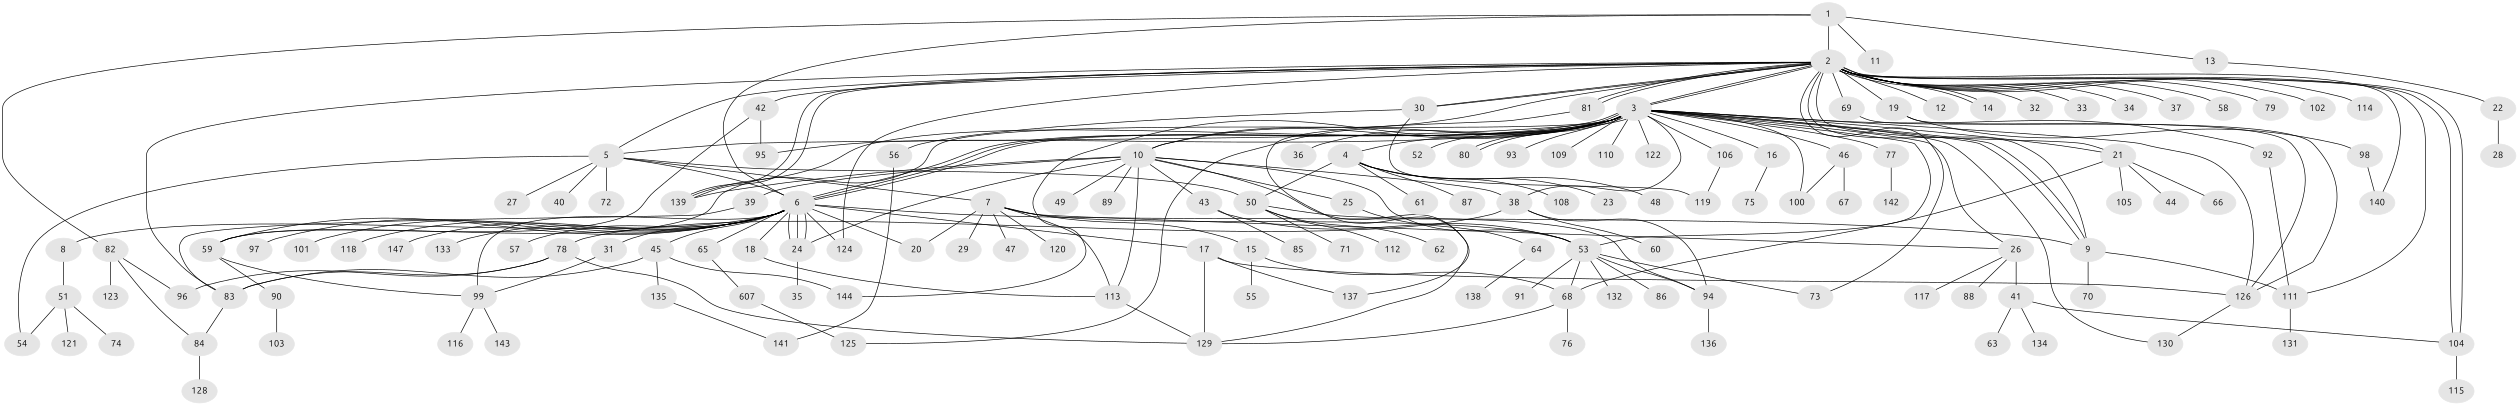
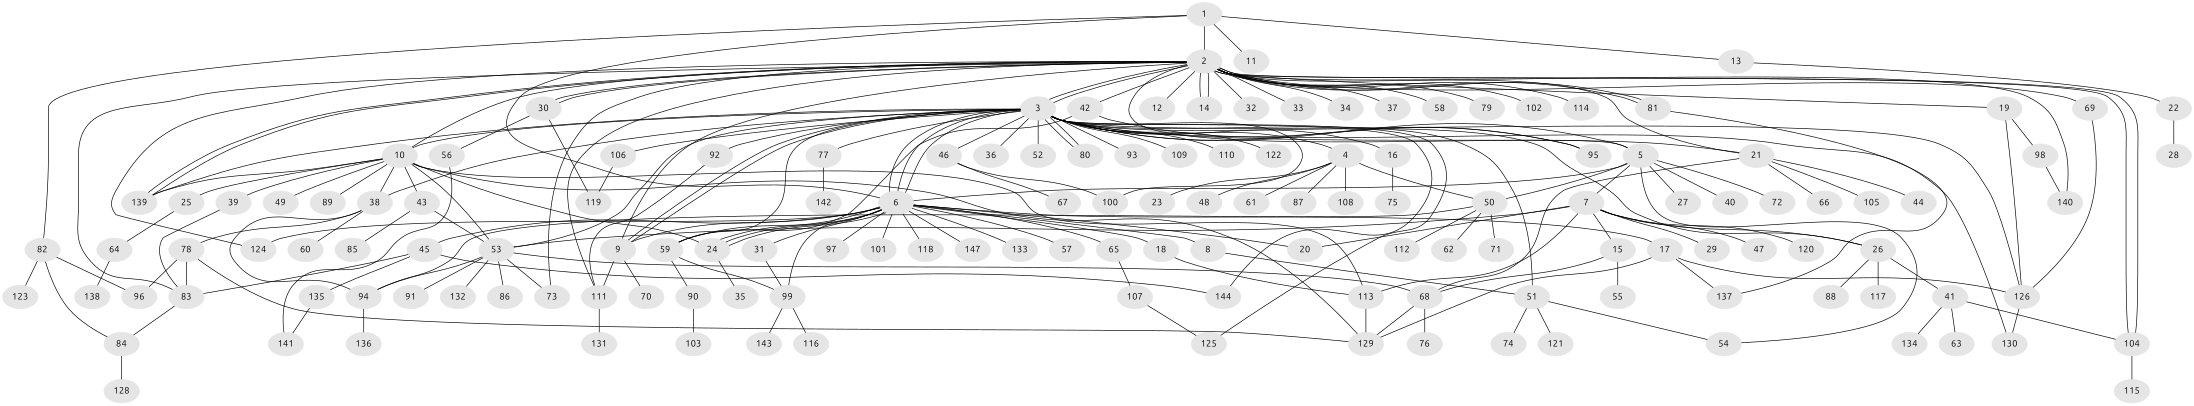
none -> (1470, 147)
(747, 297) -> (1135, 297)
